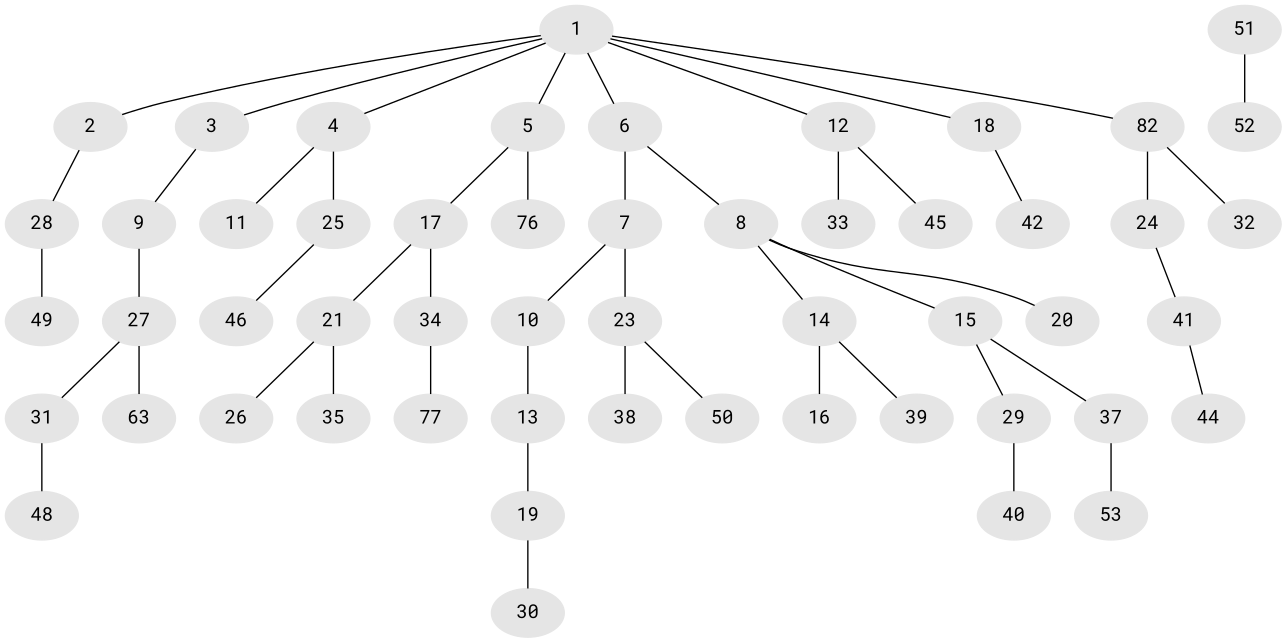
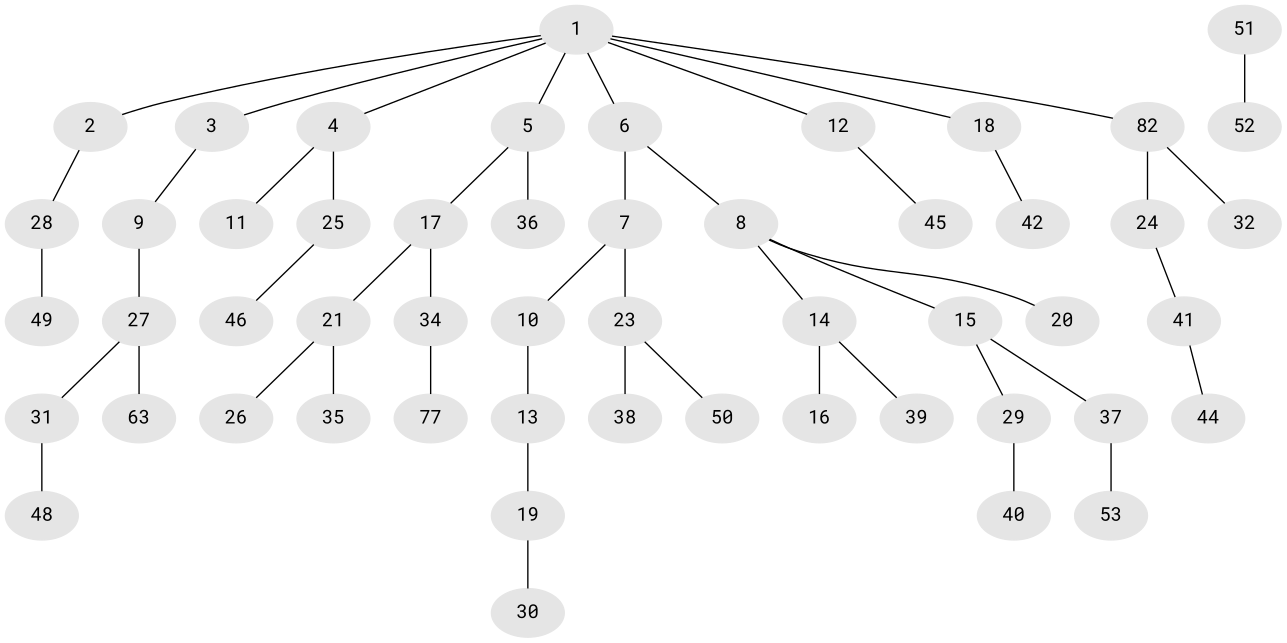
(528, 224) -> (528, 224)
(838, 224) -> none
